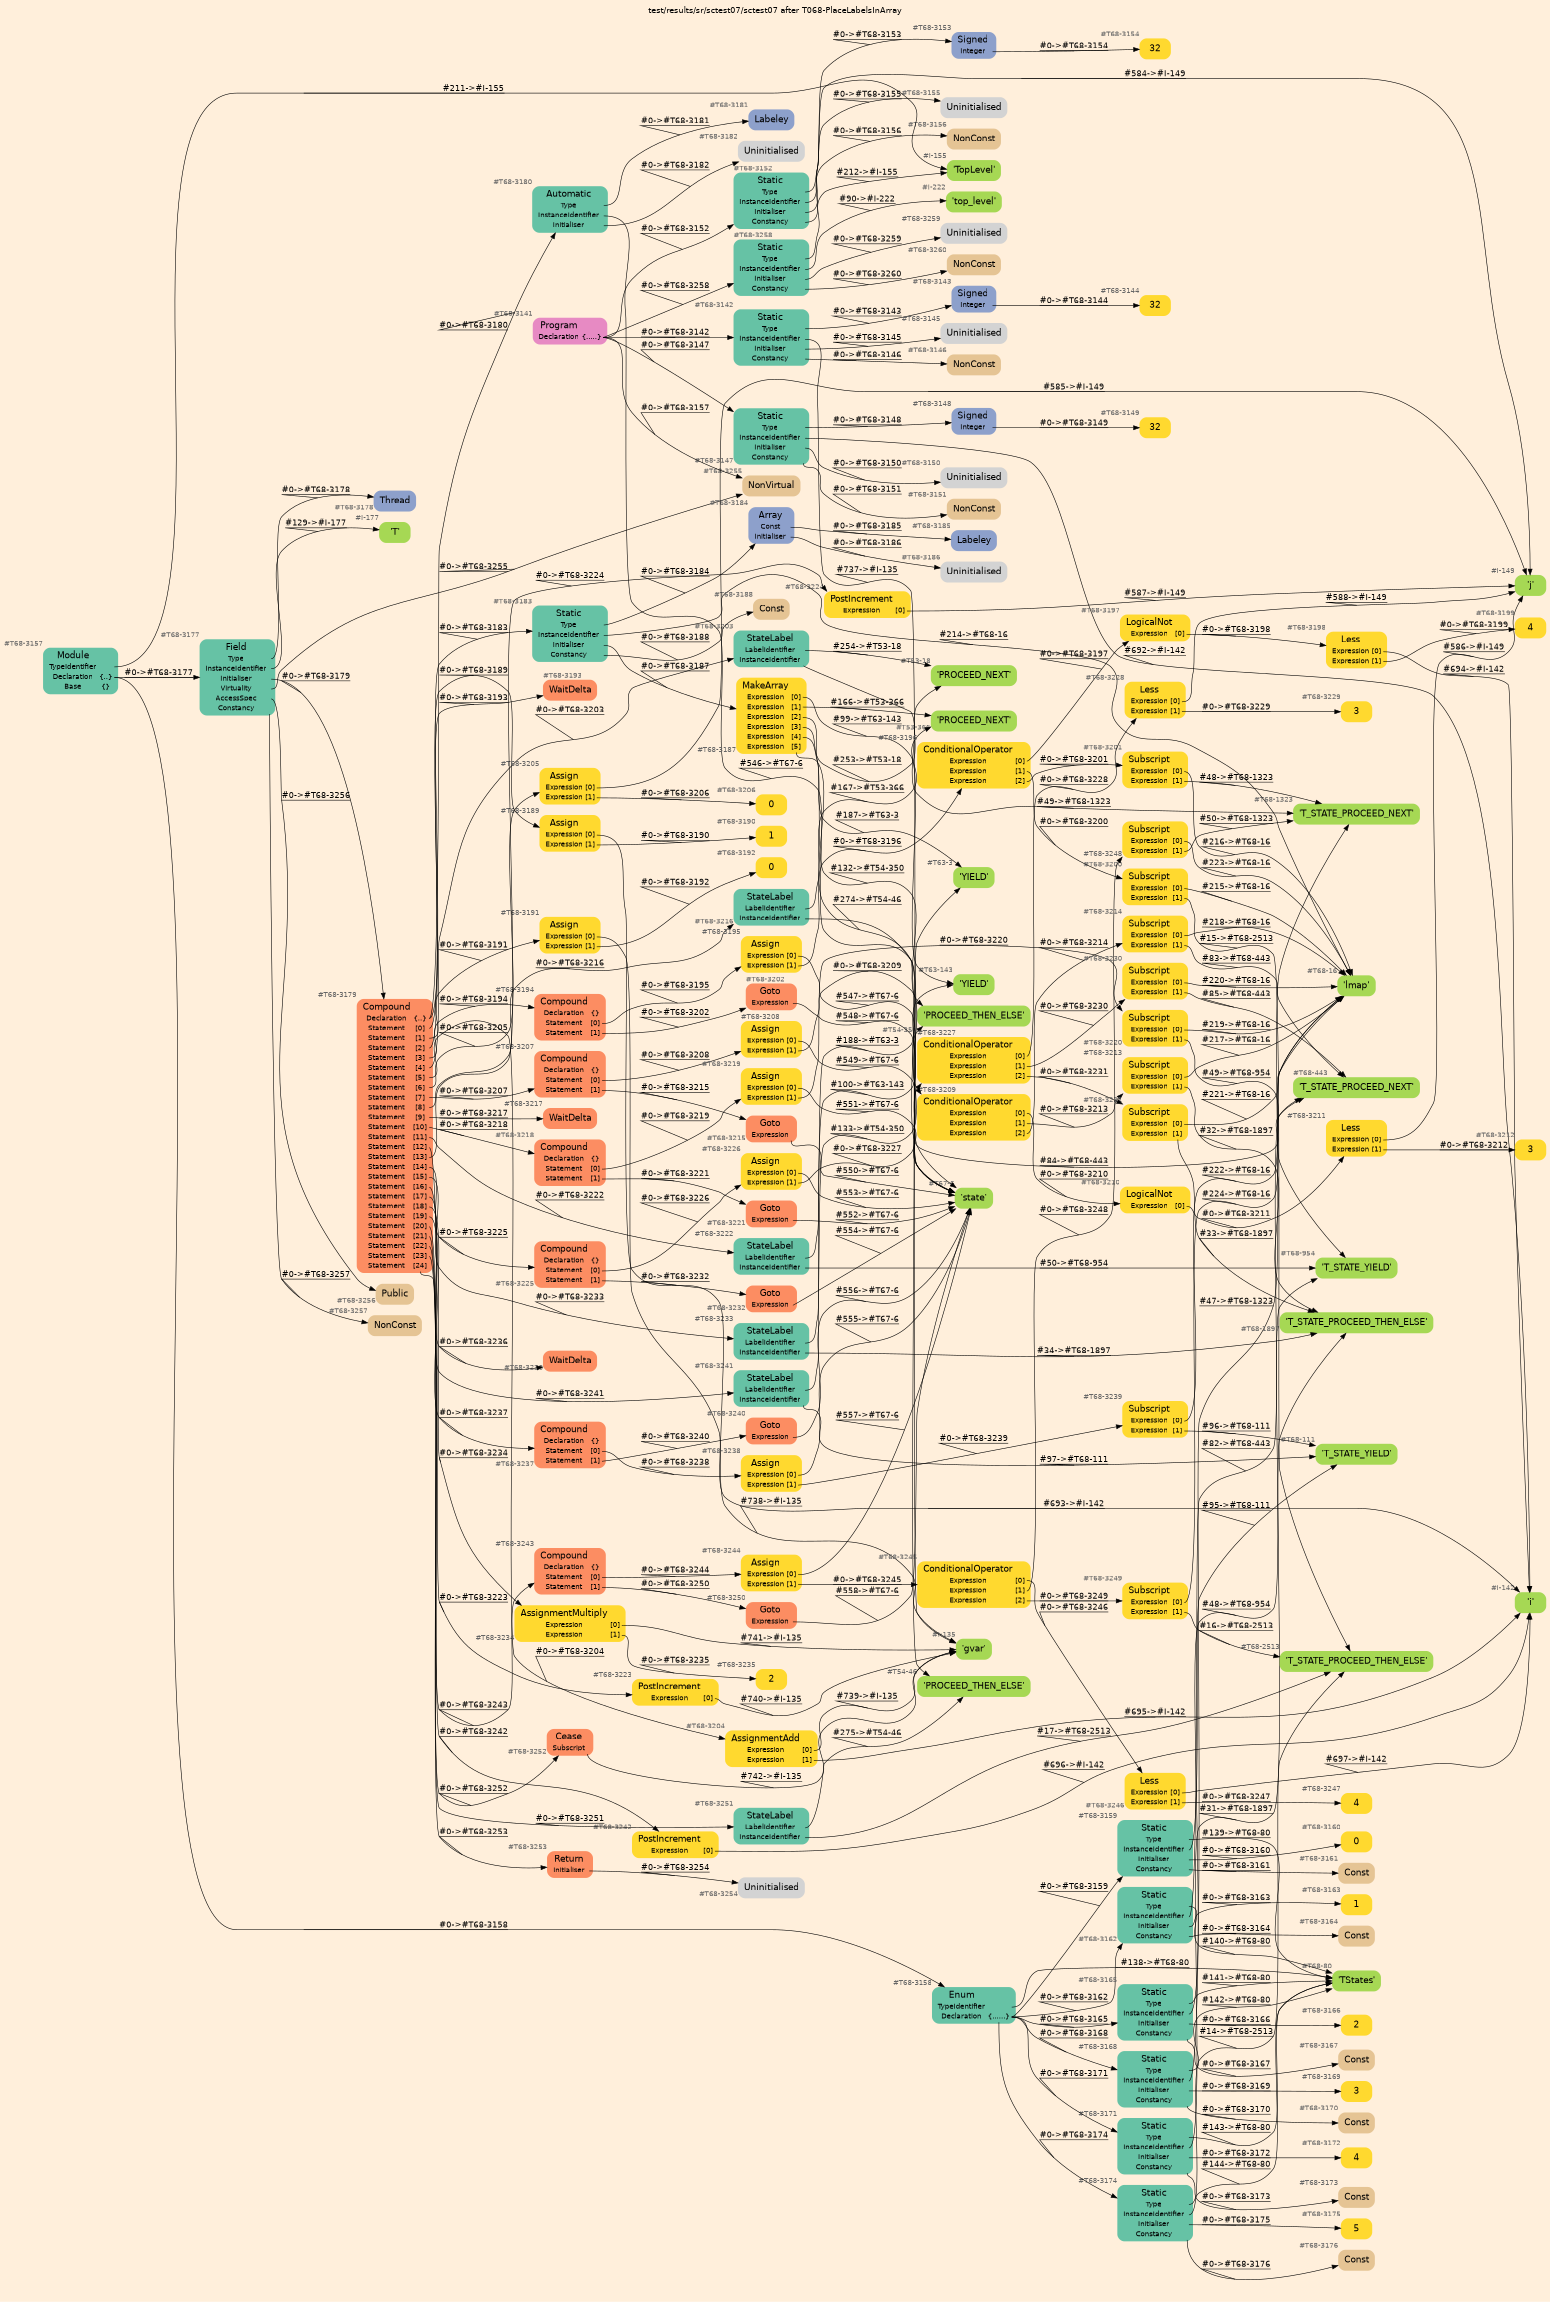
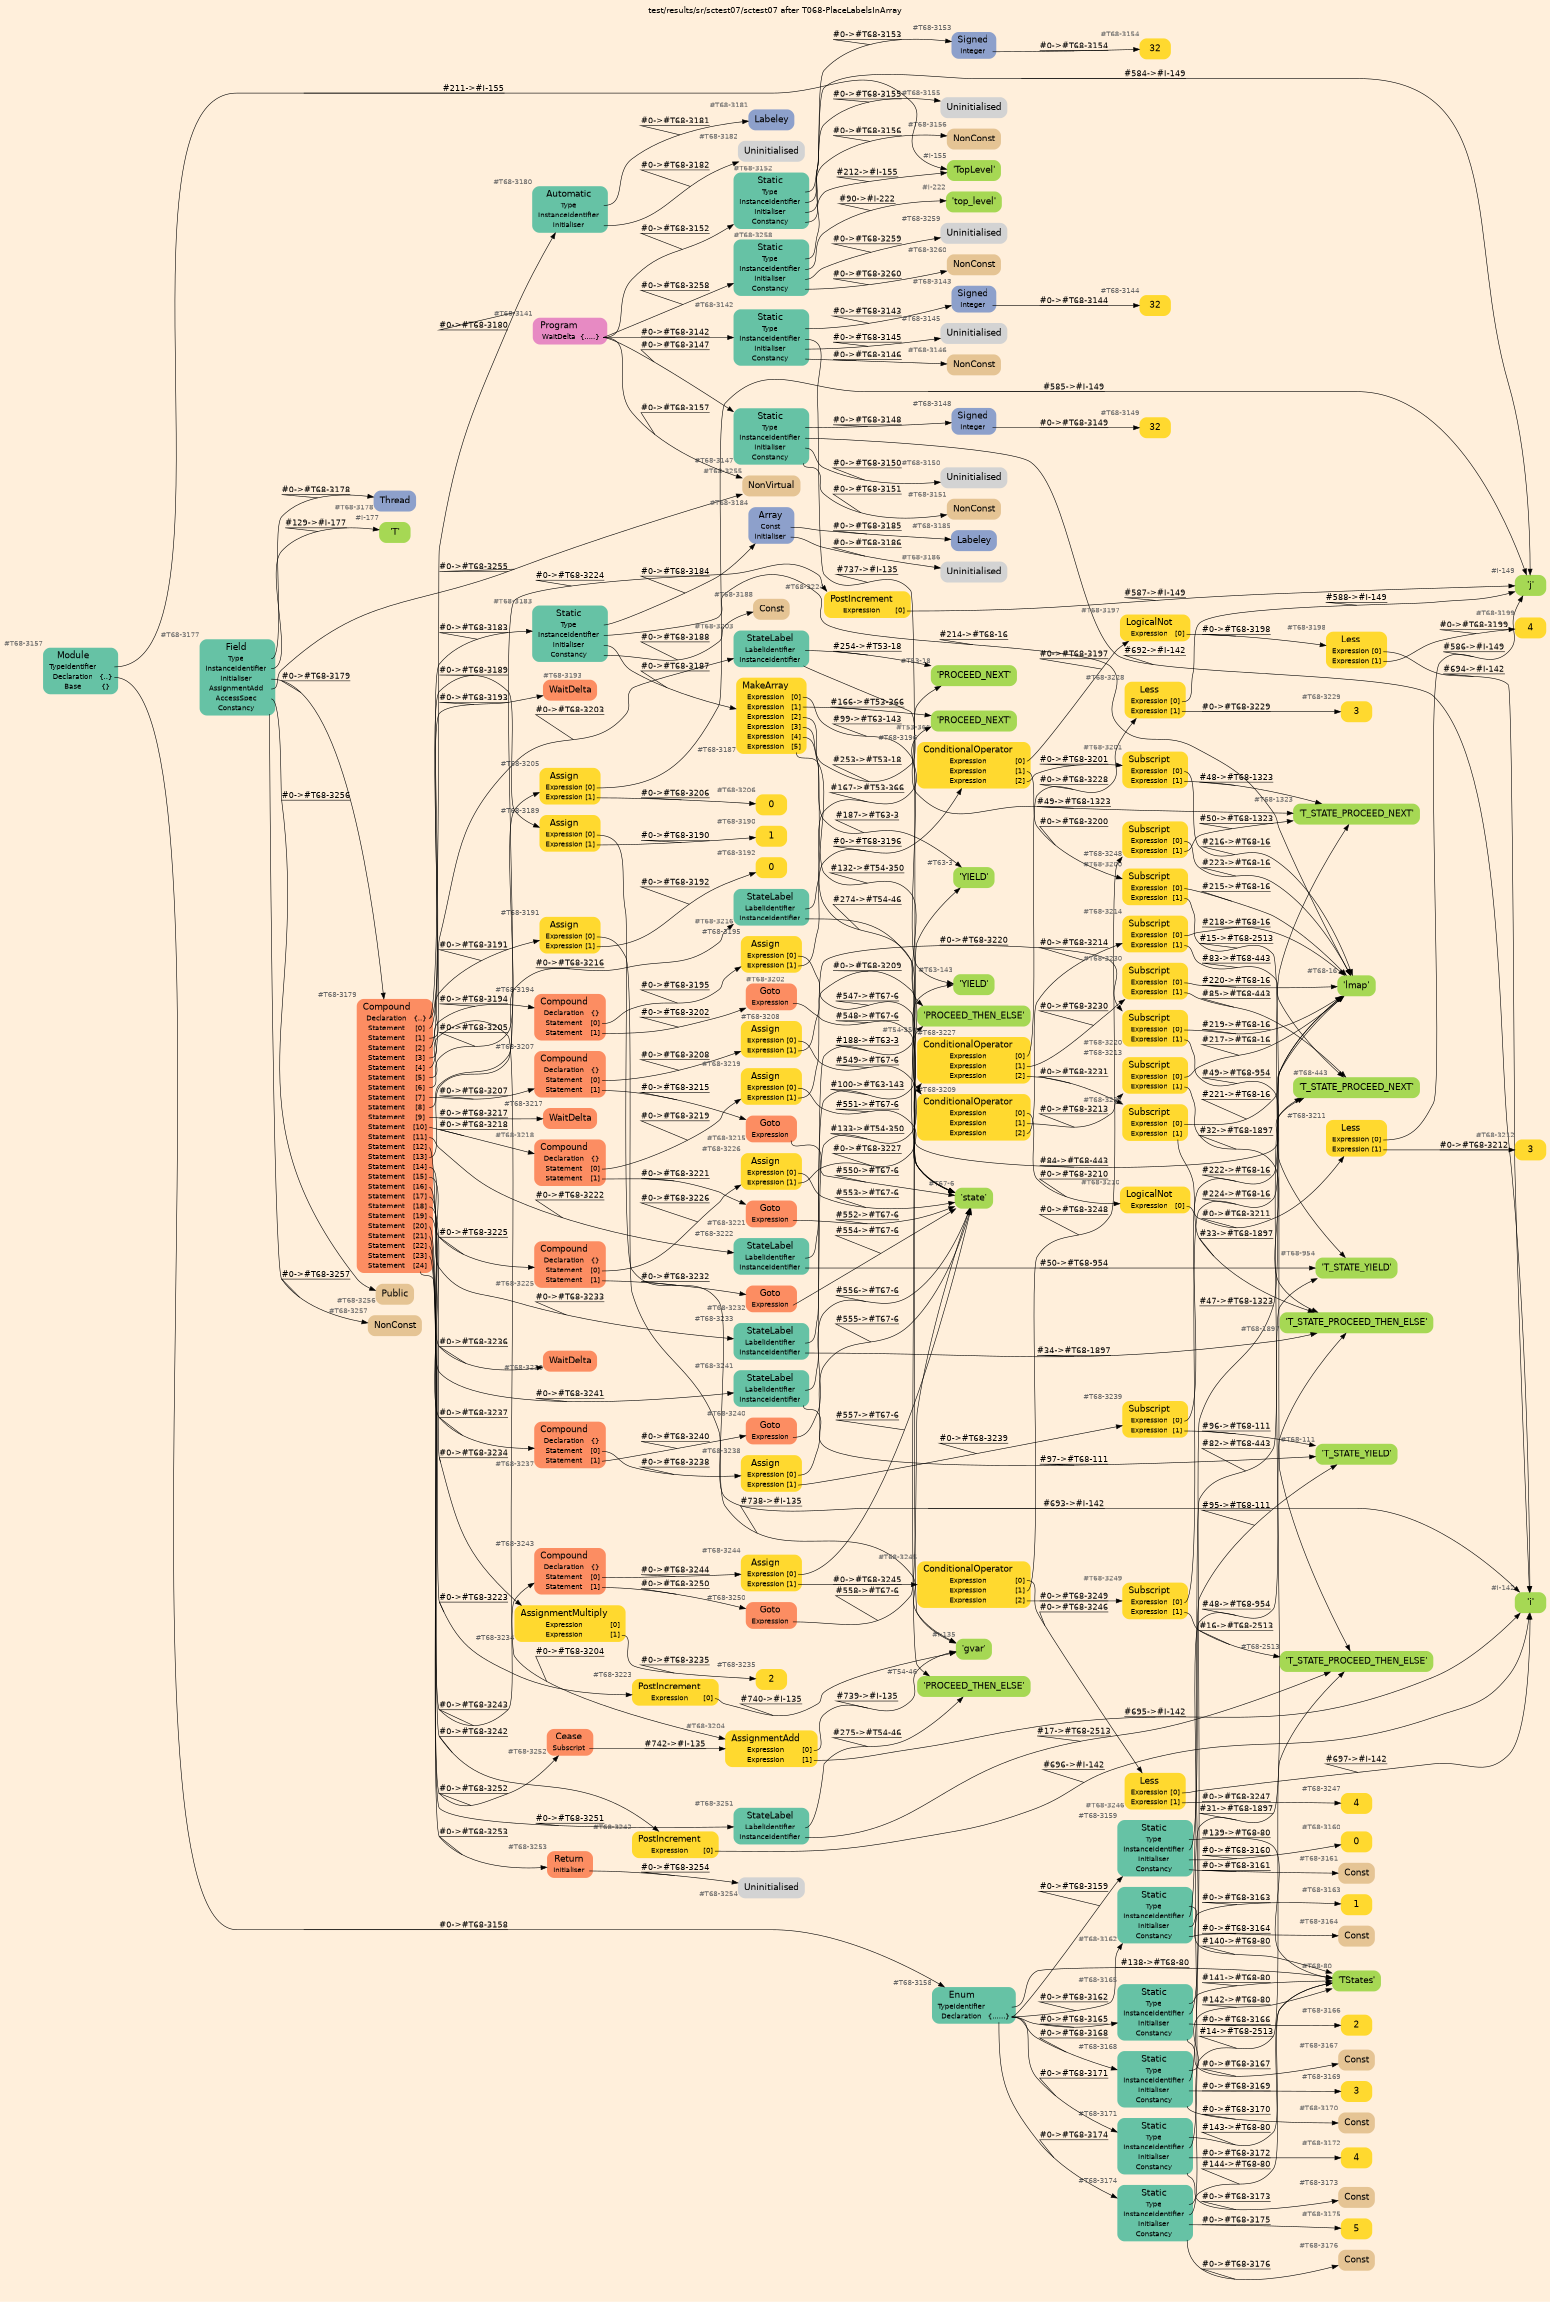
(559, 337) -> (559, 337)
(154, 677) -> none
(236, 688) -> (236, 688)
(721, 739) -> none
(785, 1647) -> none
(815, 1782) -> (654, 1749)
